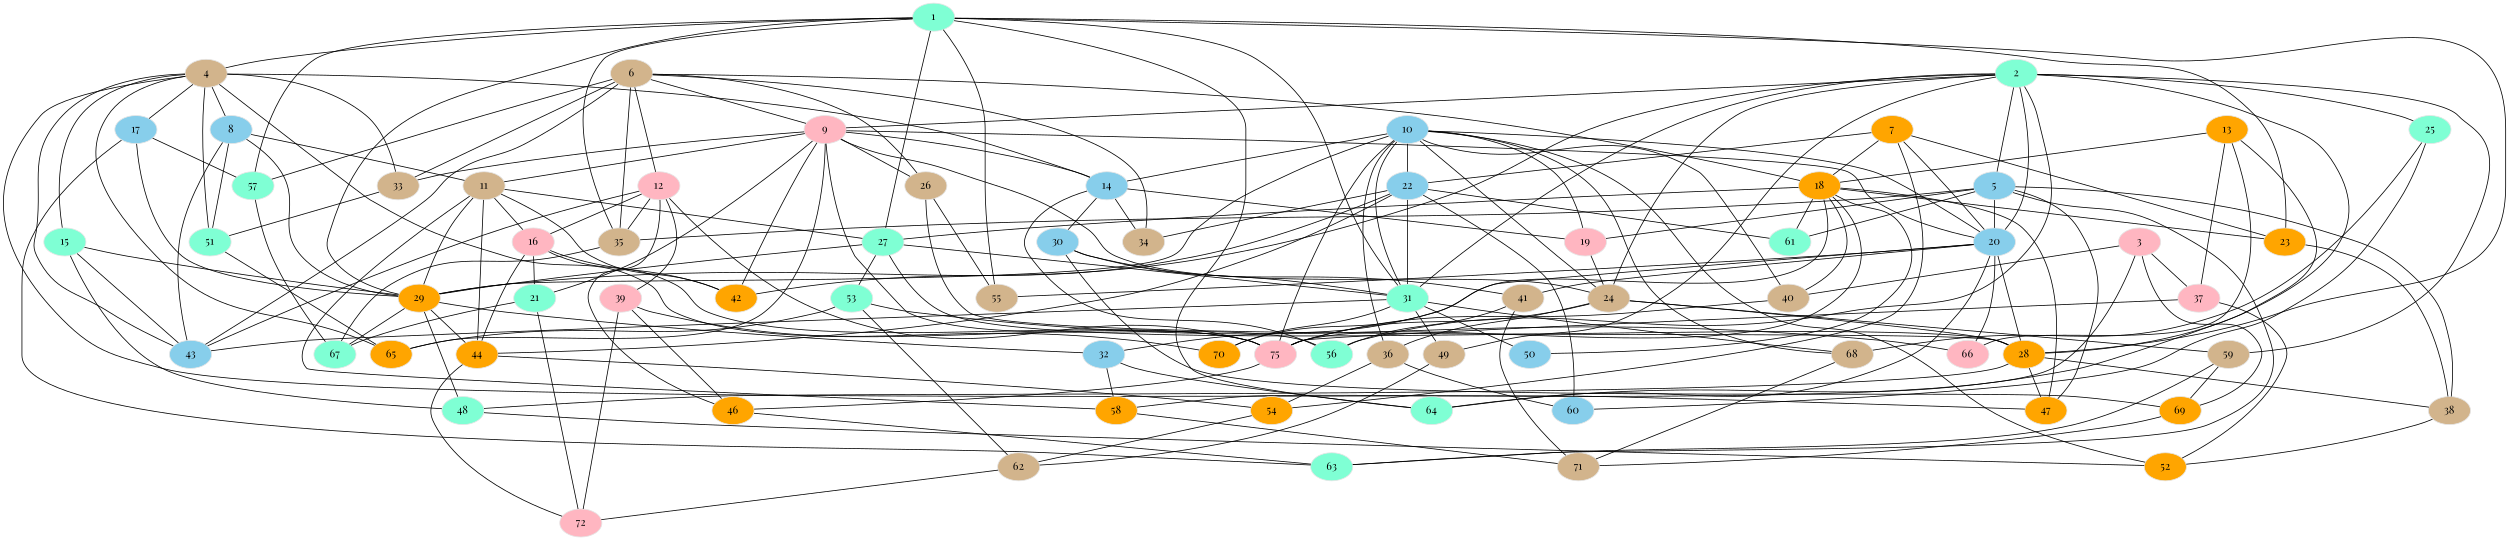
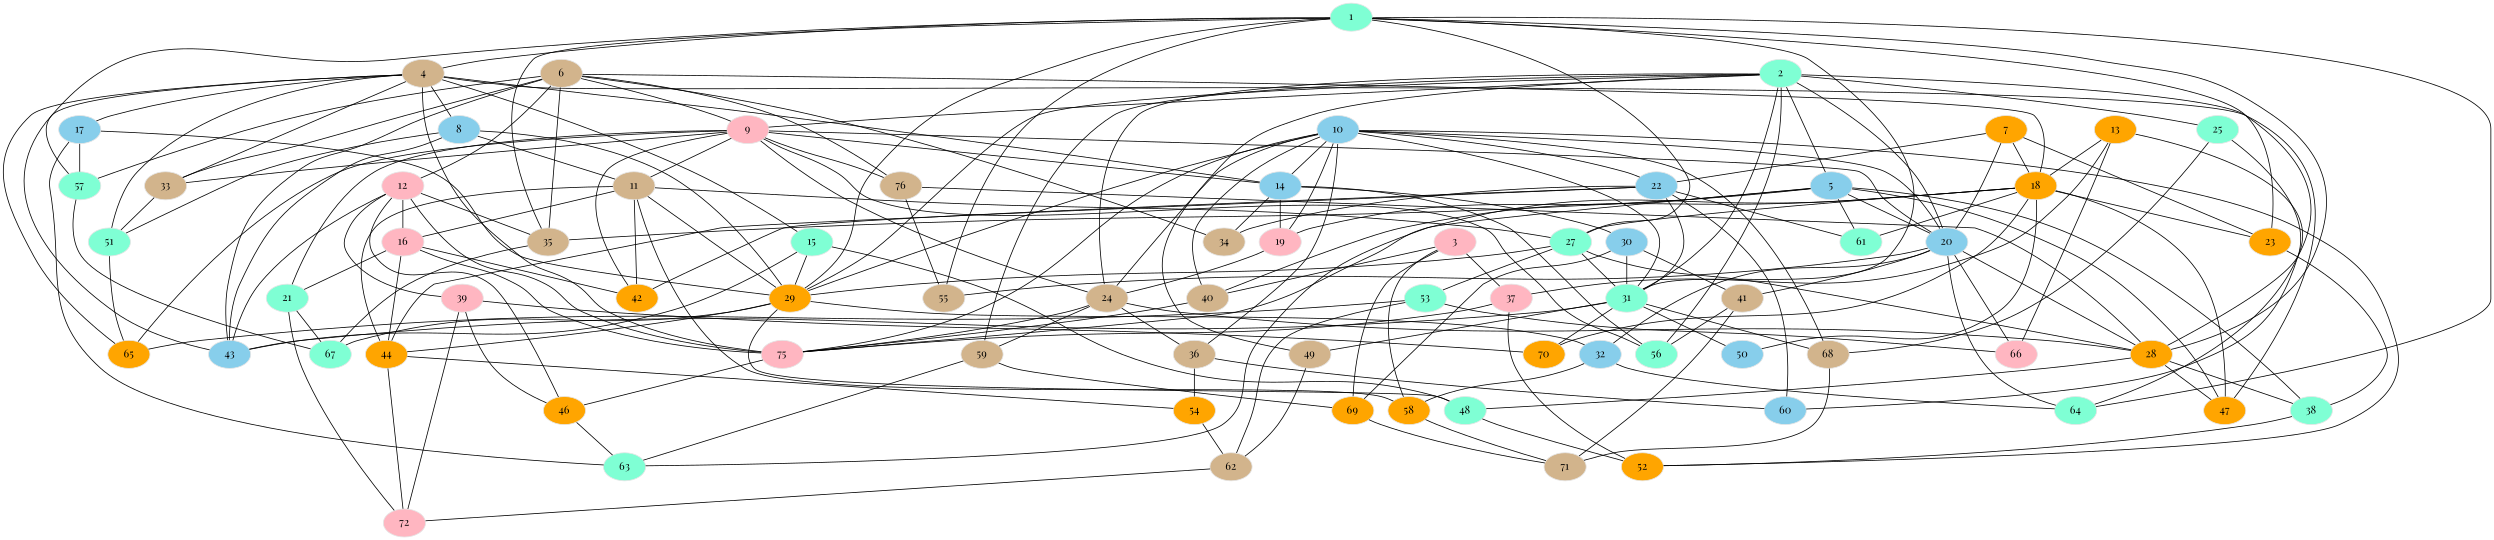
(926, 186) -> (901, 186)
(1686, 361) -> none
(2449, 411) -> (2311, 411)
